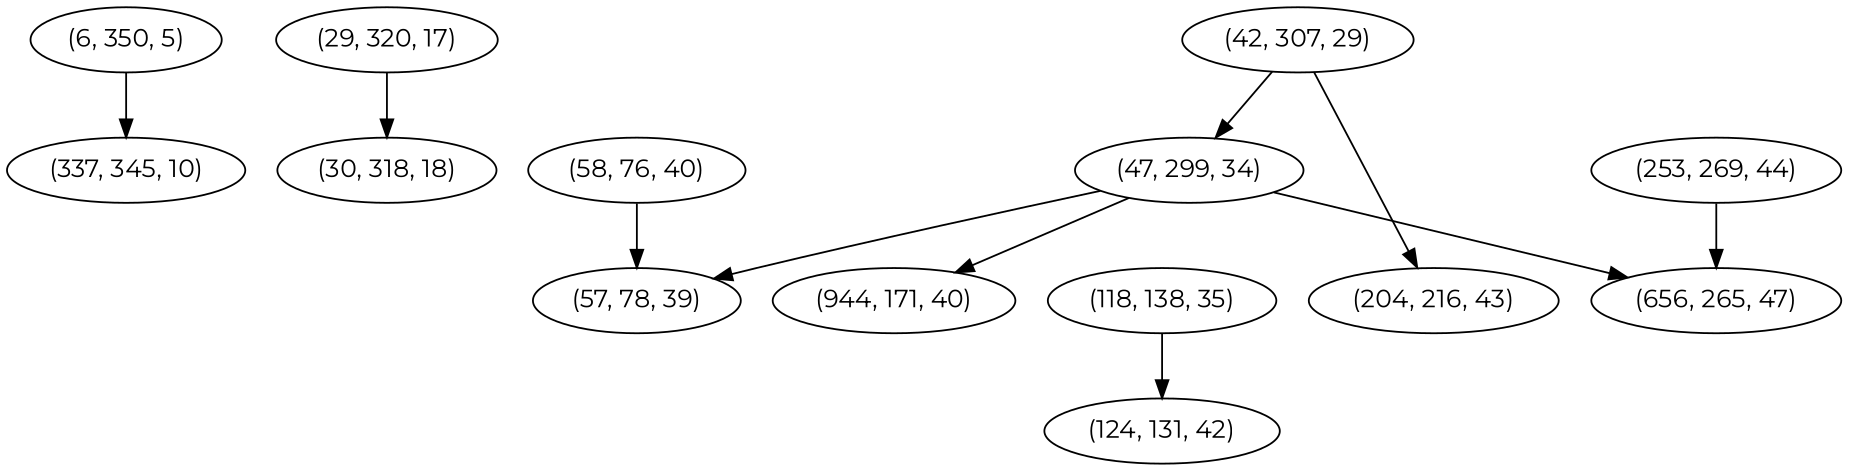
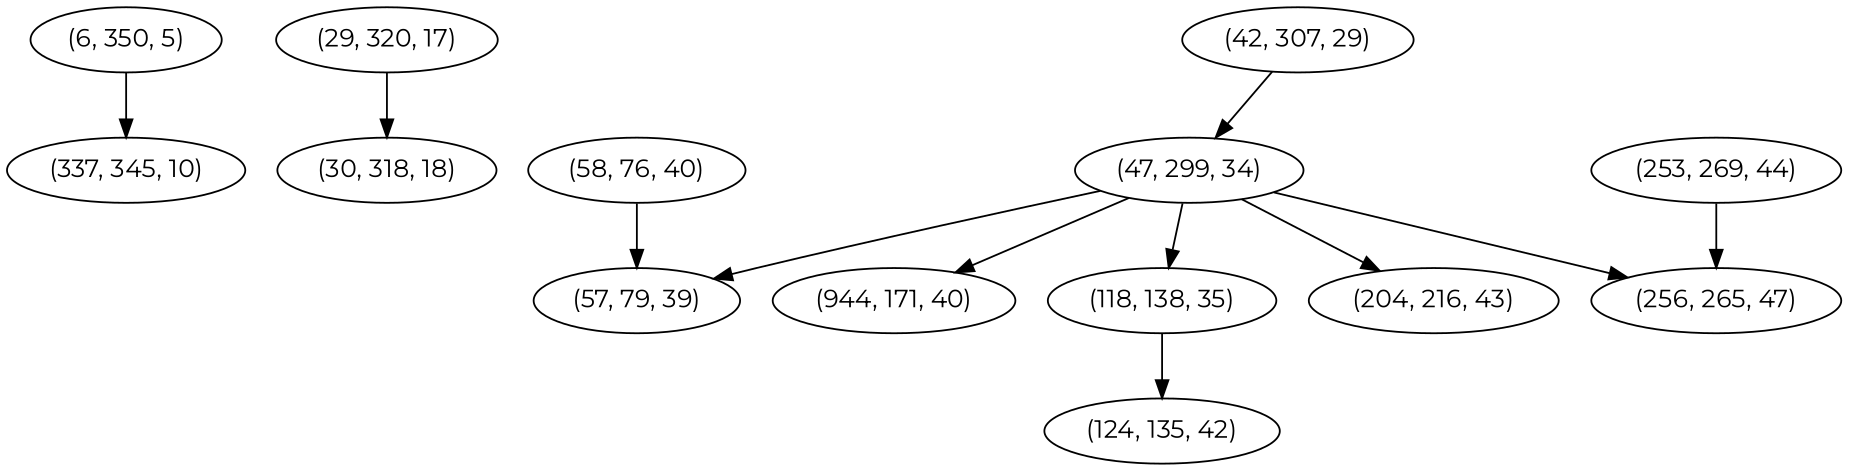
(1361, 162) -> (1302, 231)
none -> (1178, 227)
(637, 301) -> (637, 301)
(1716, 301) -> (1716, 301)
(1162, 431) -> (1162, 431)
